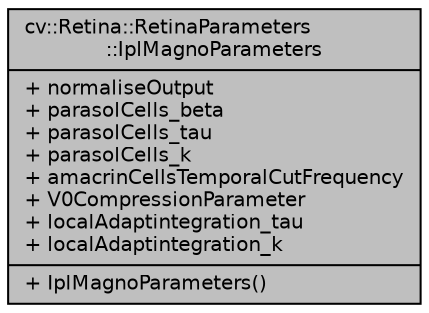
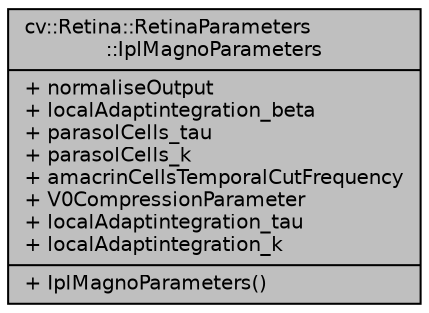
(125, 111) -> (171, 111)
